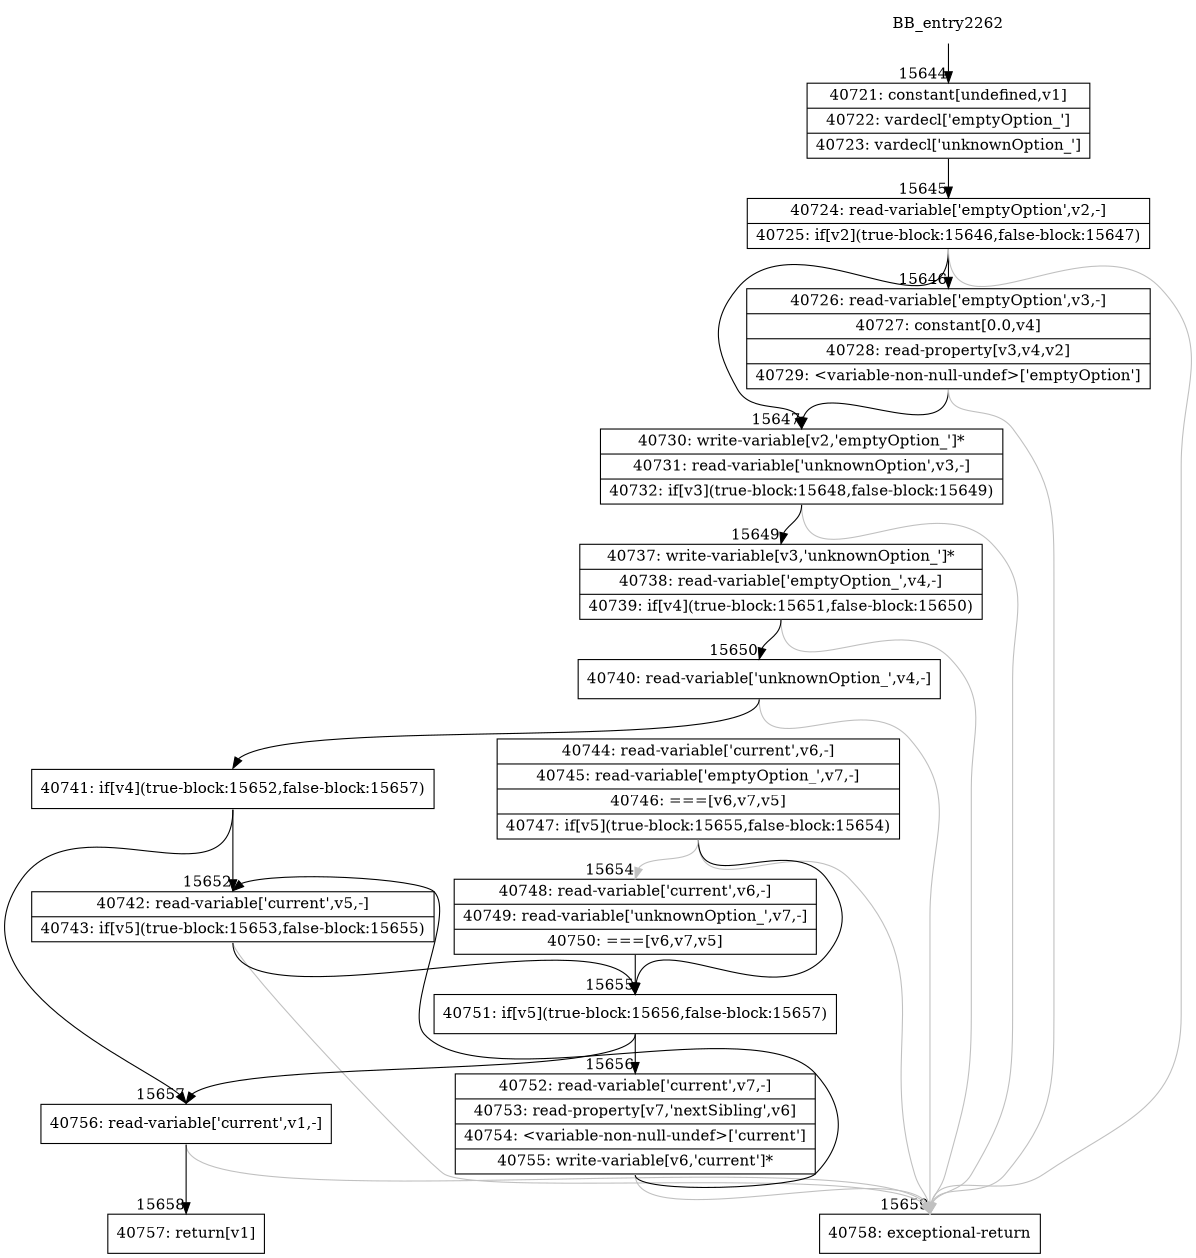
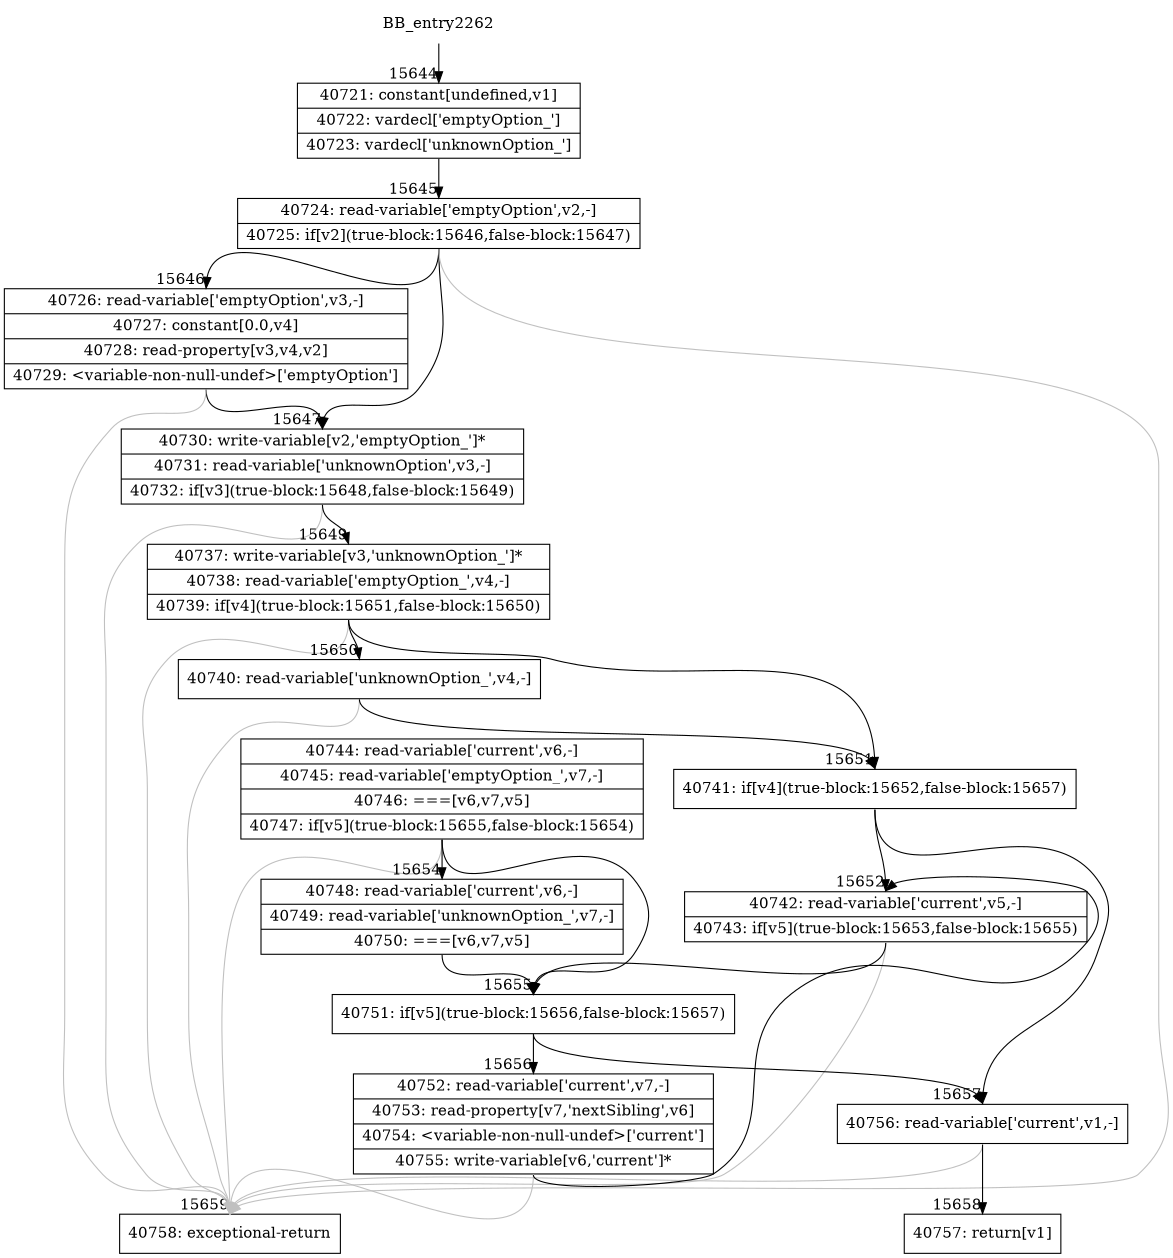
none -> (628, 670)
(672, 859) -> (442, 854)
